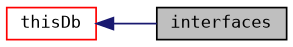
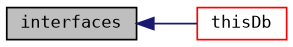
(135, 24) -> (176, 24)
